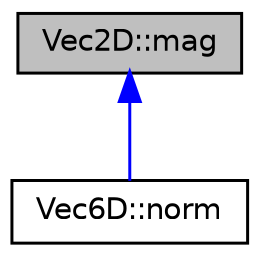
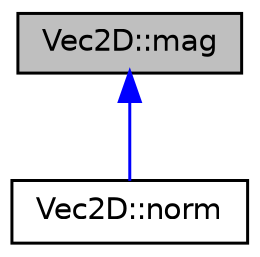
(130, 212) -> (130, 212)
